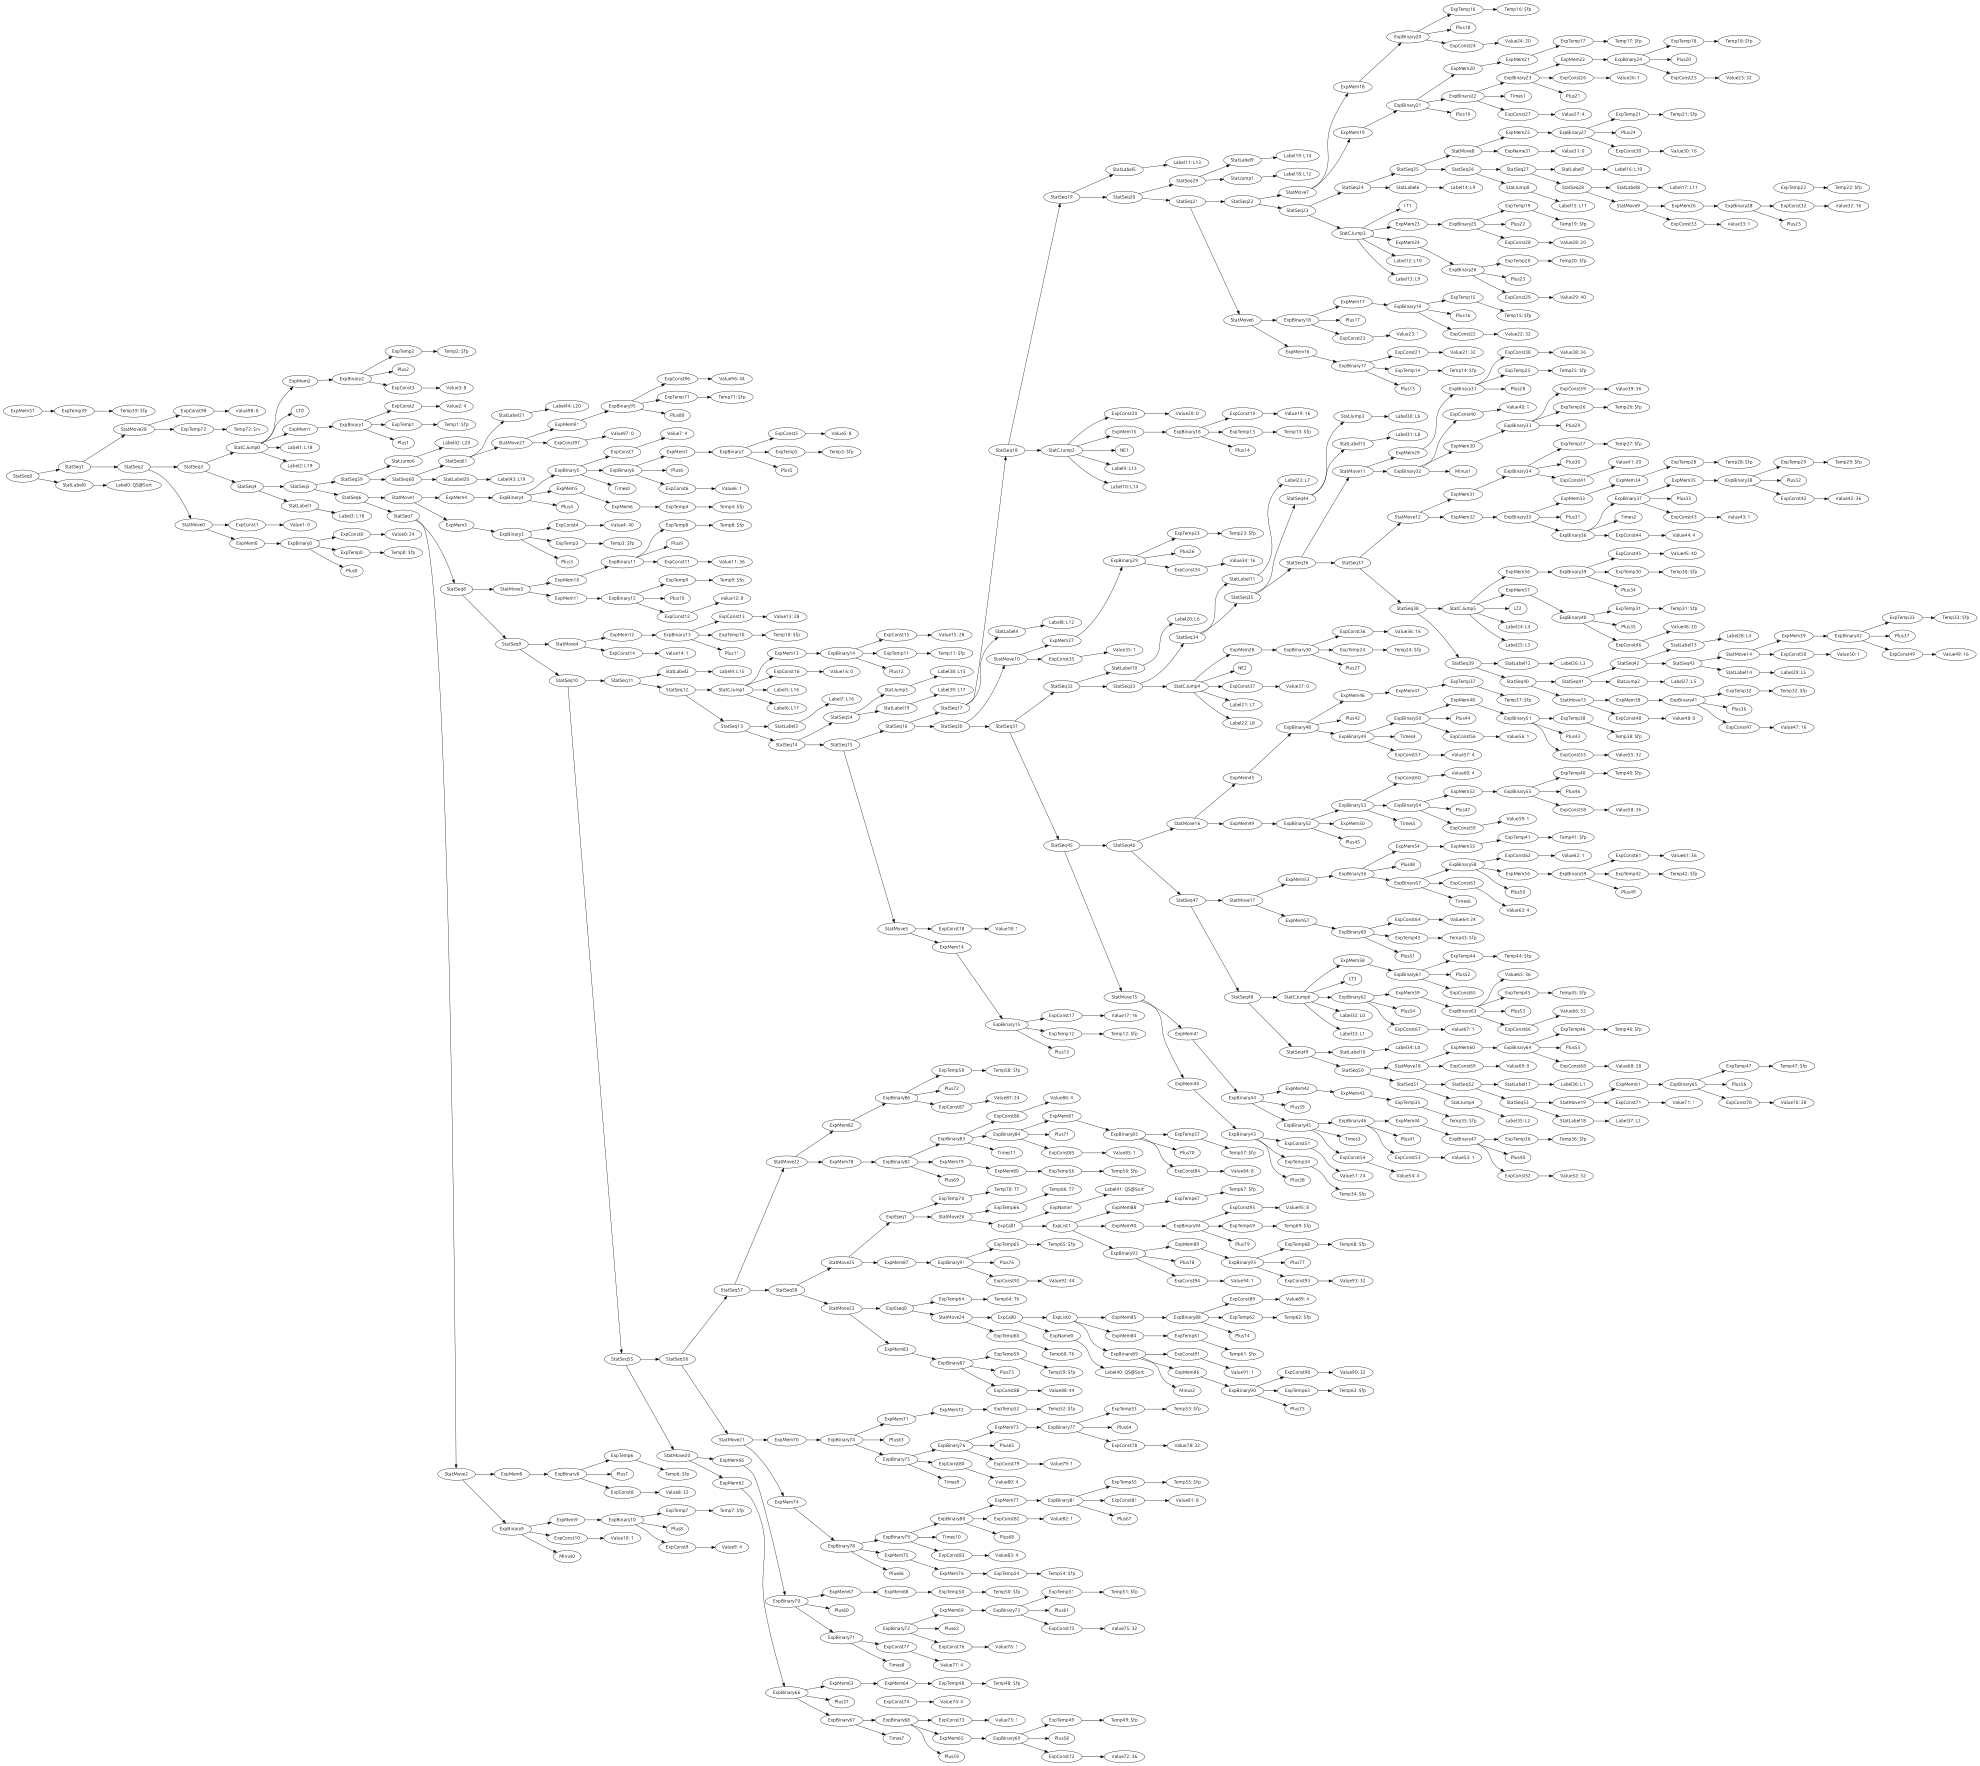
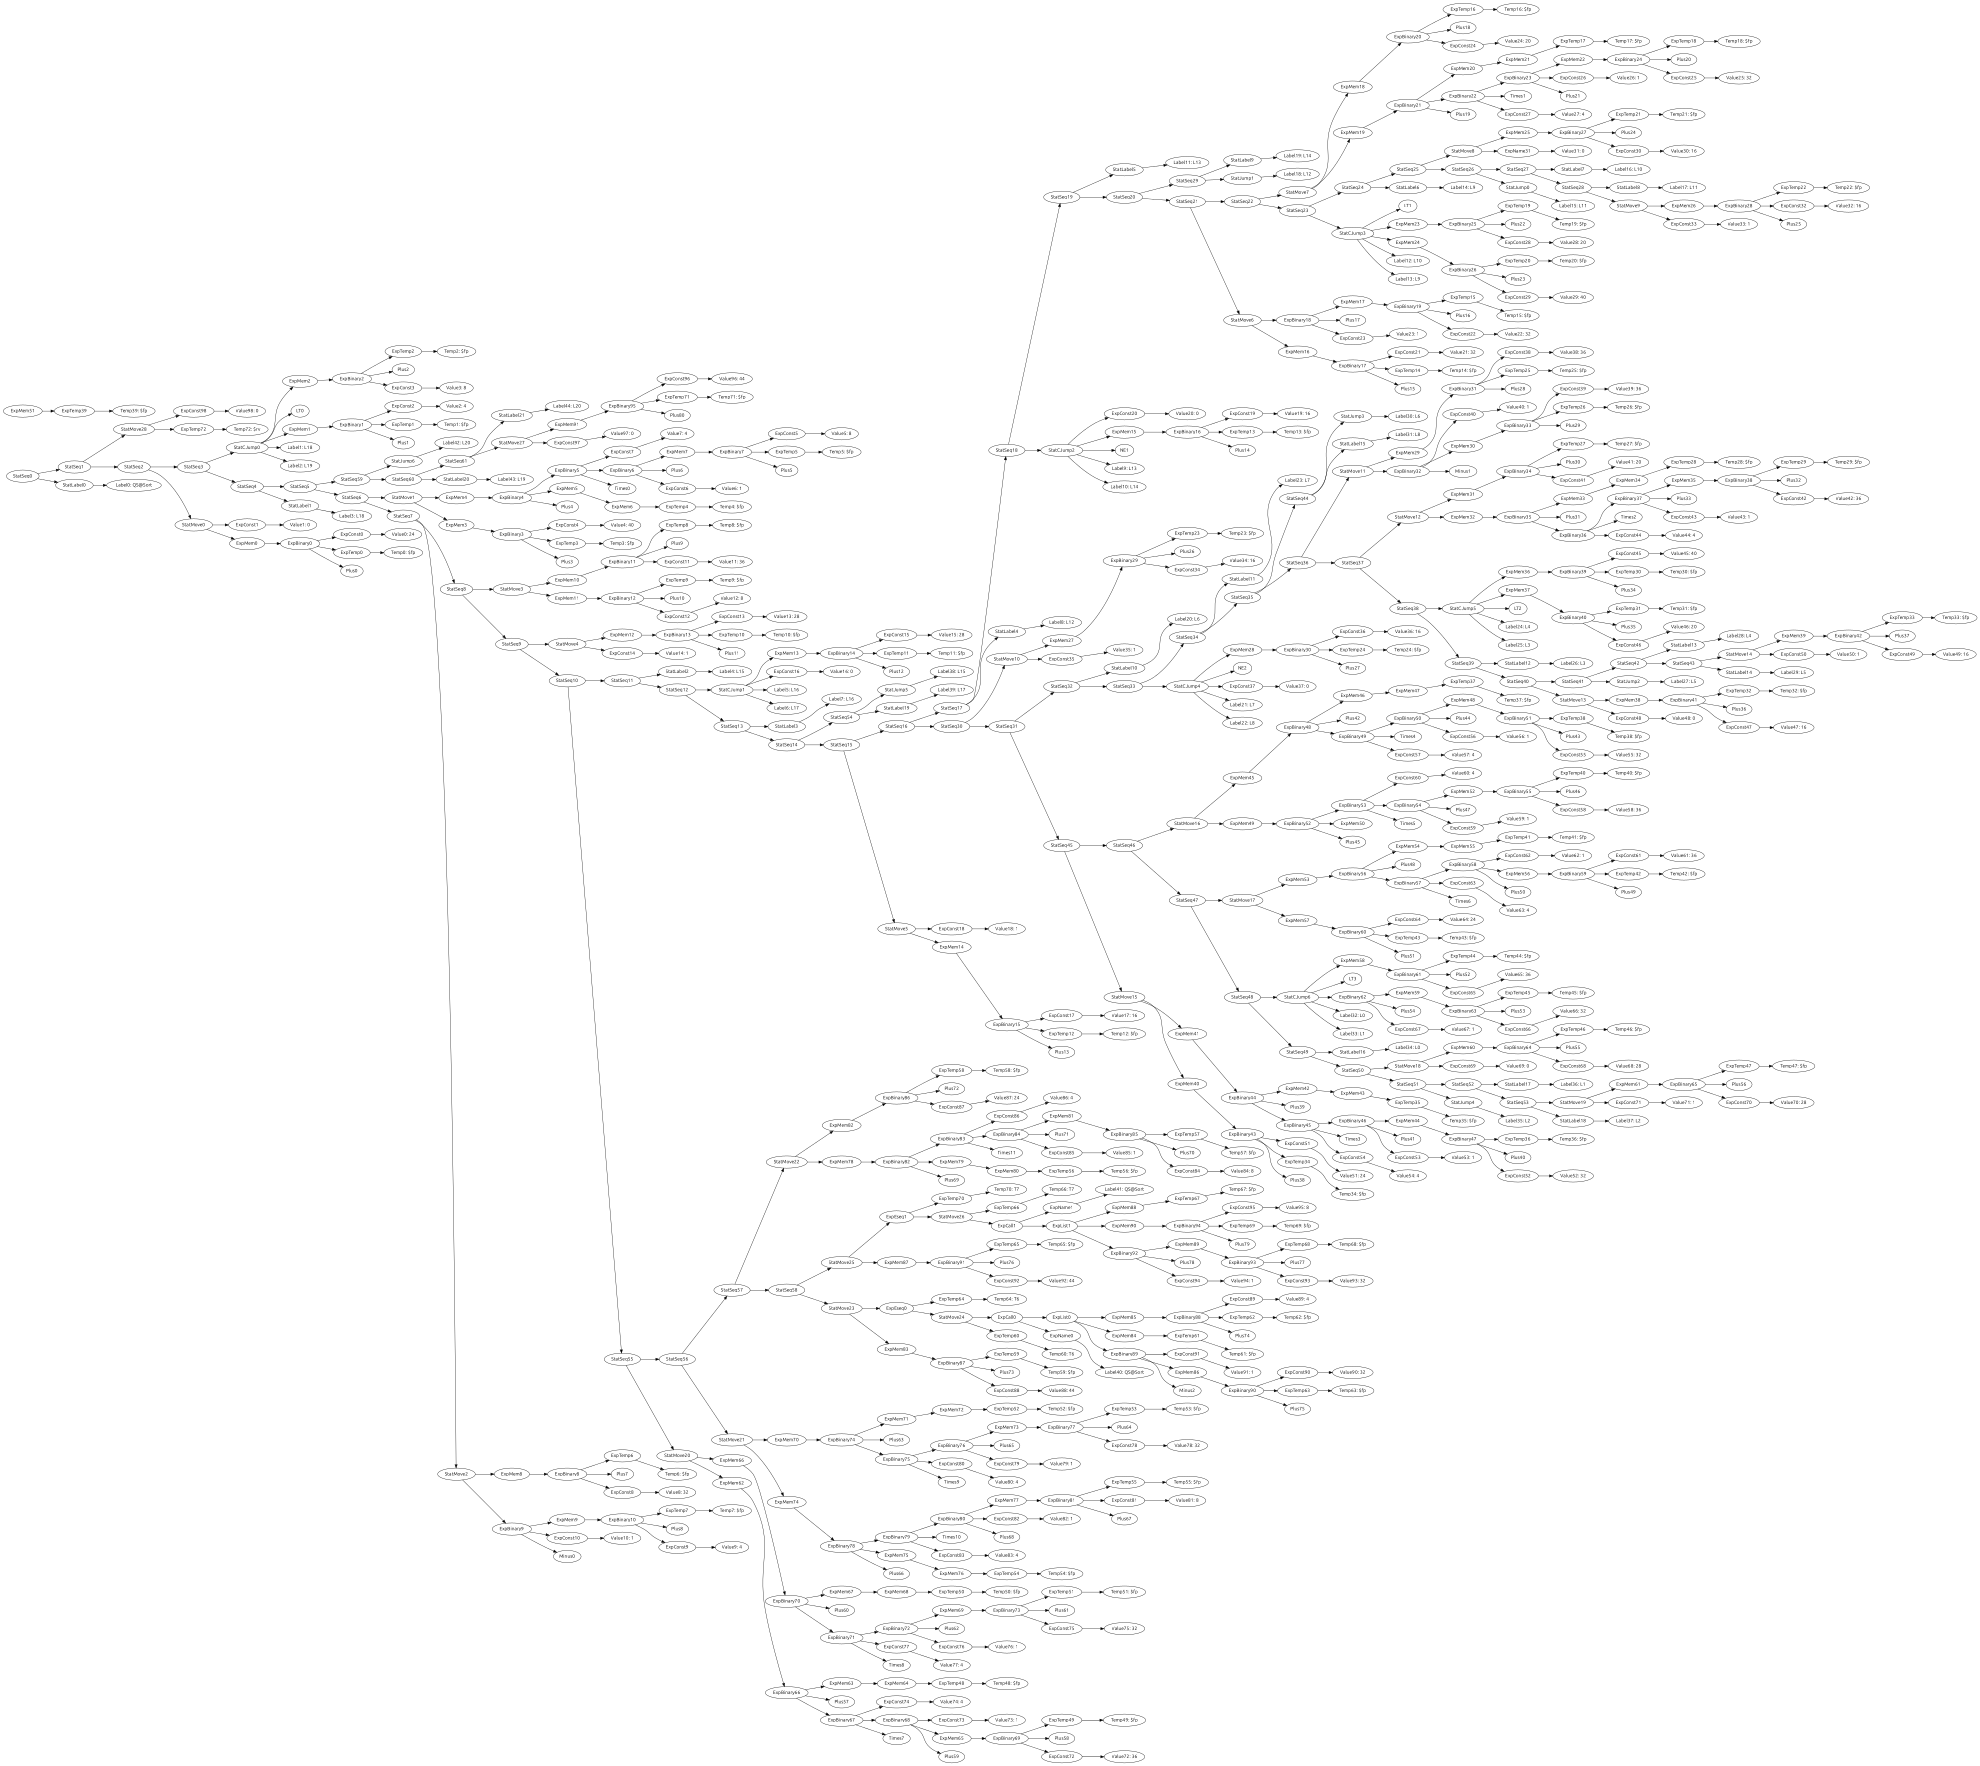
none -> (1765, 197)
(1490, 994) -> (1489, 984)
none -> (867, 1634)
none -> (868, 1712)
